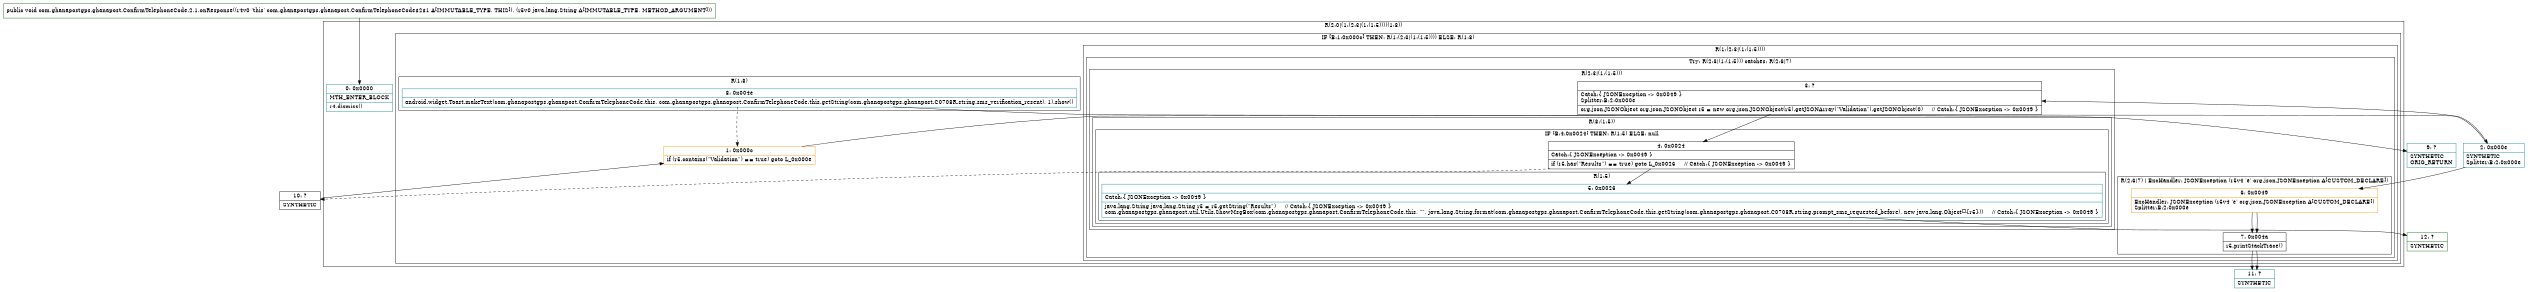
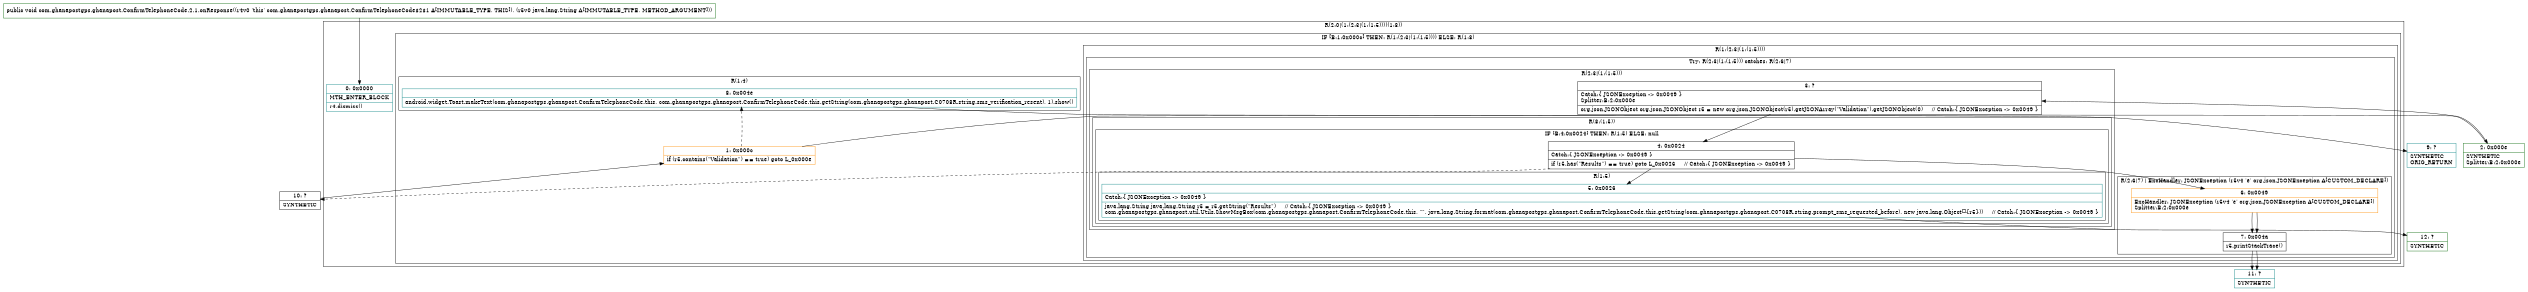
(739, 81) -> (739, 81)
(737, 125) -> (742, 129)
(2494, 155) -> (2494, 155)
(2414, 179) -> (1998, 165)
